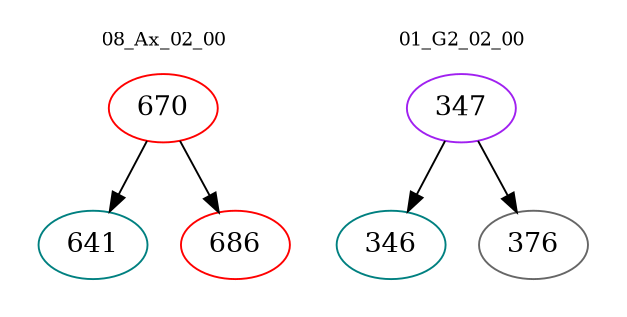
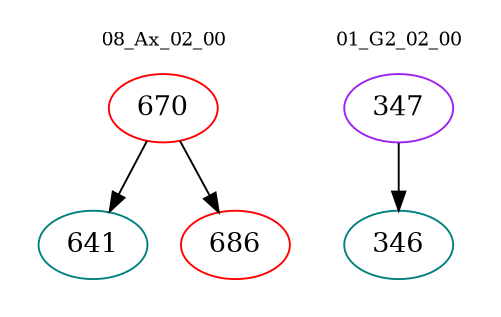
(534, 245) -> none
